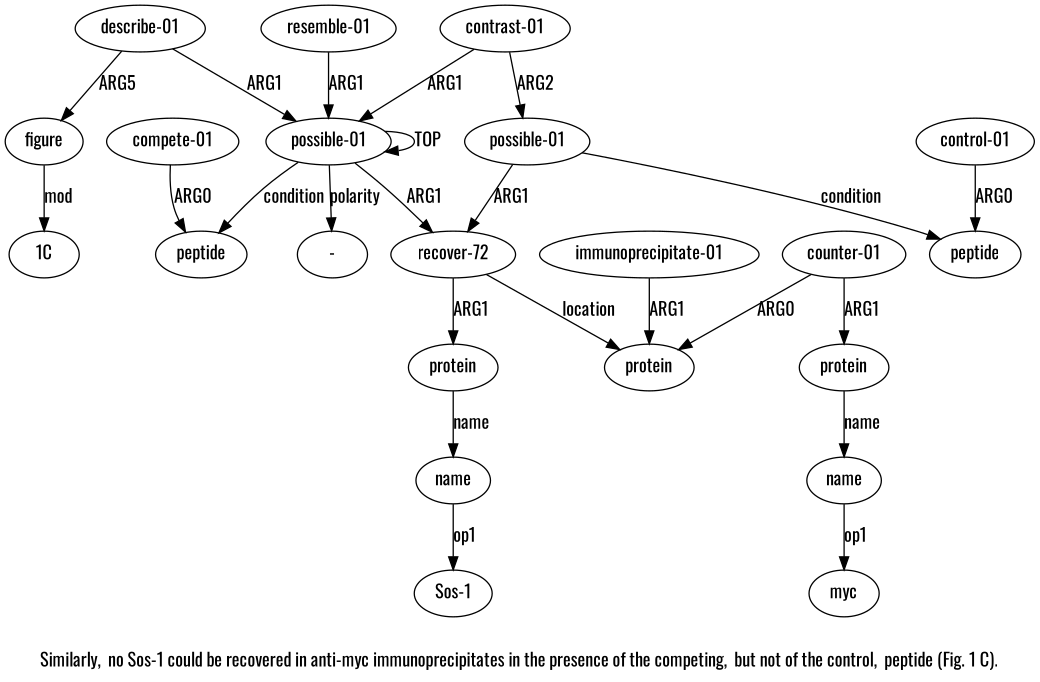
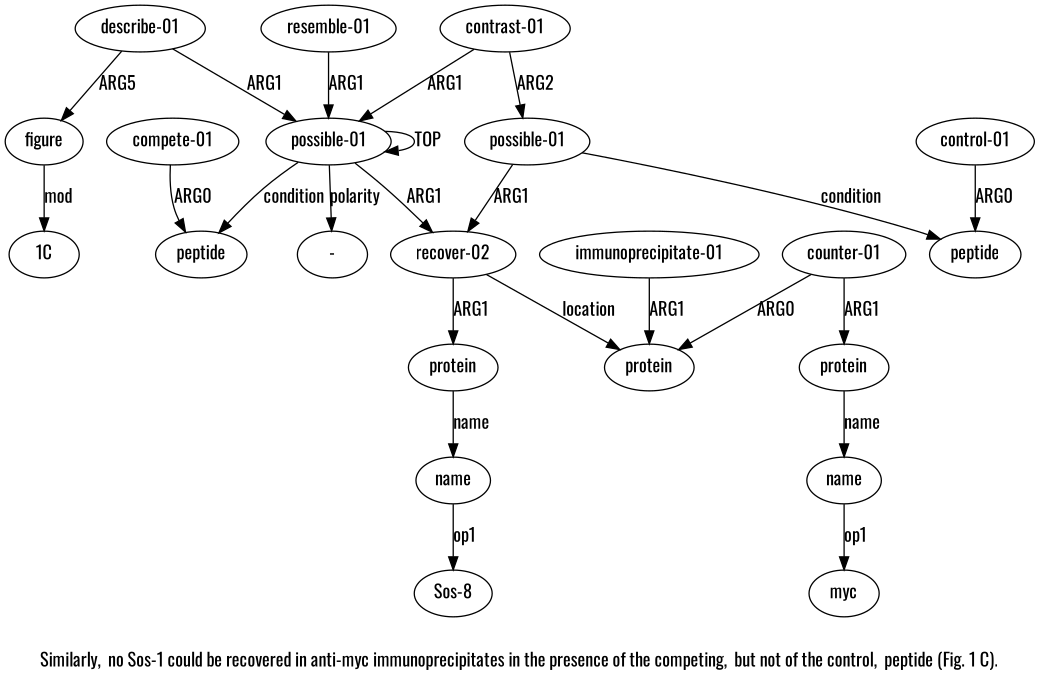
(453, 255) -> (453, 255)
(453, 593) -> (453, 593)
